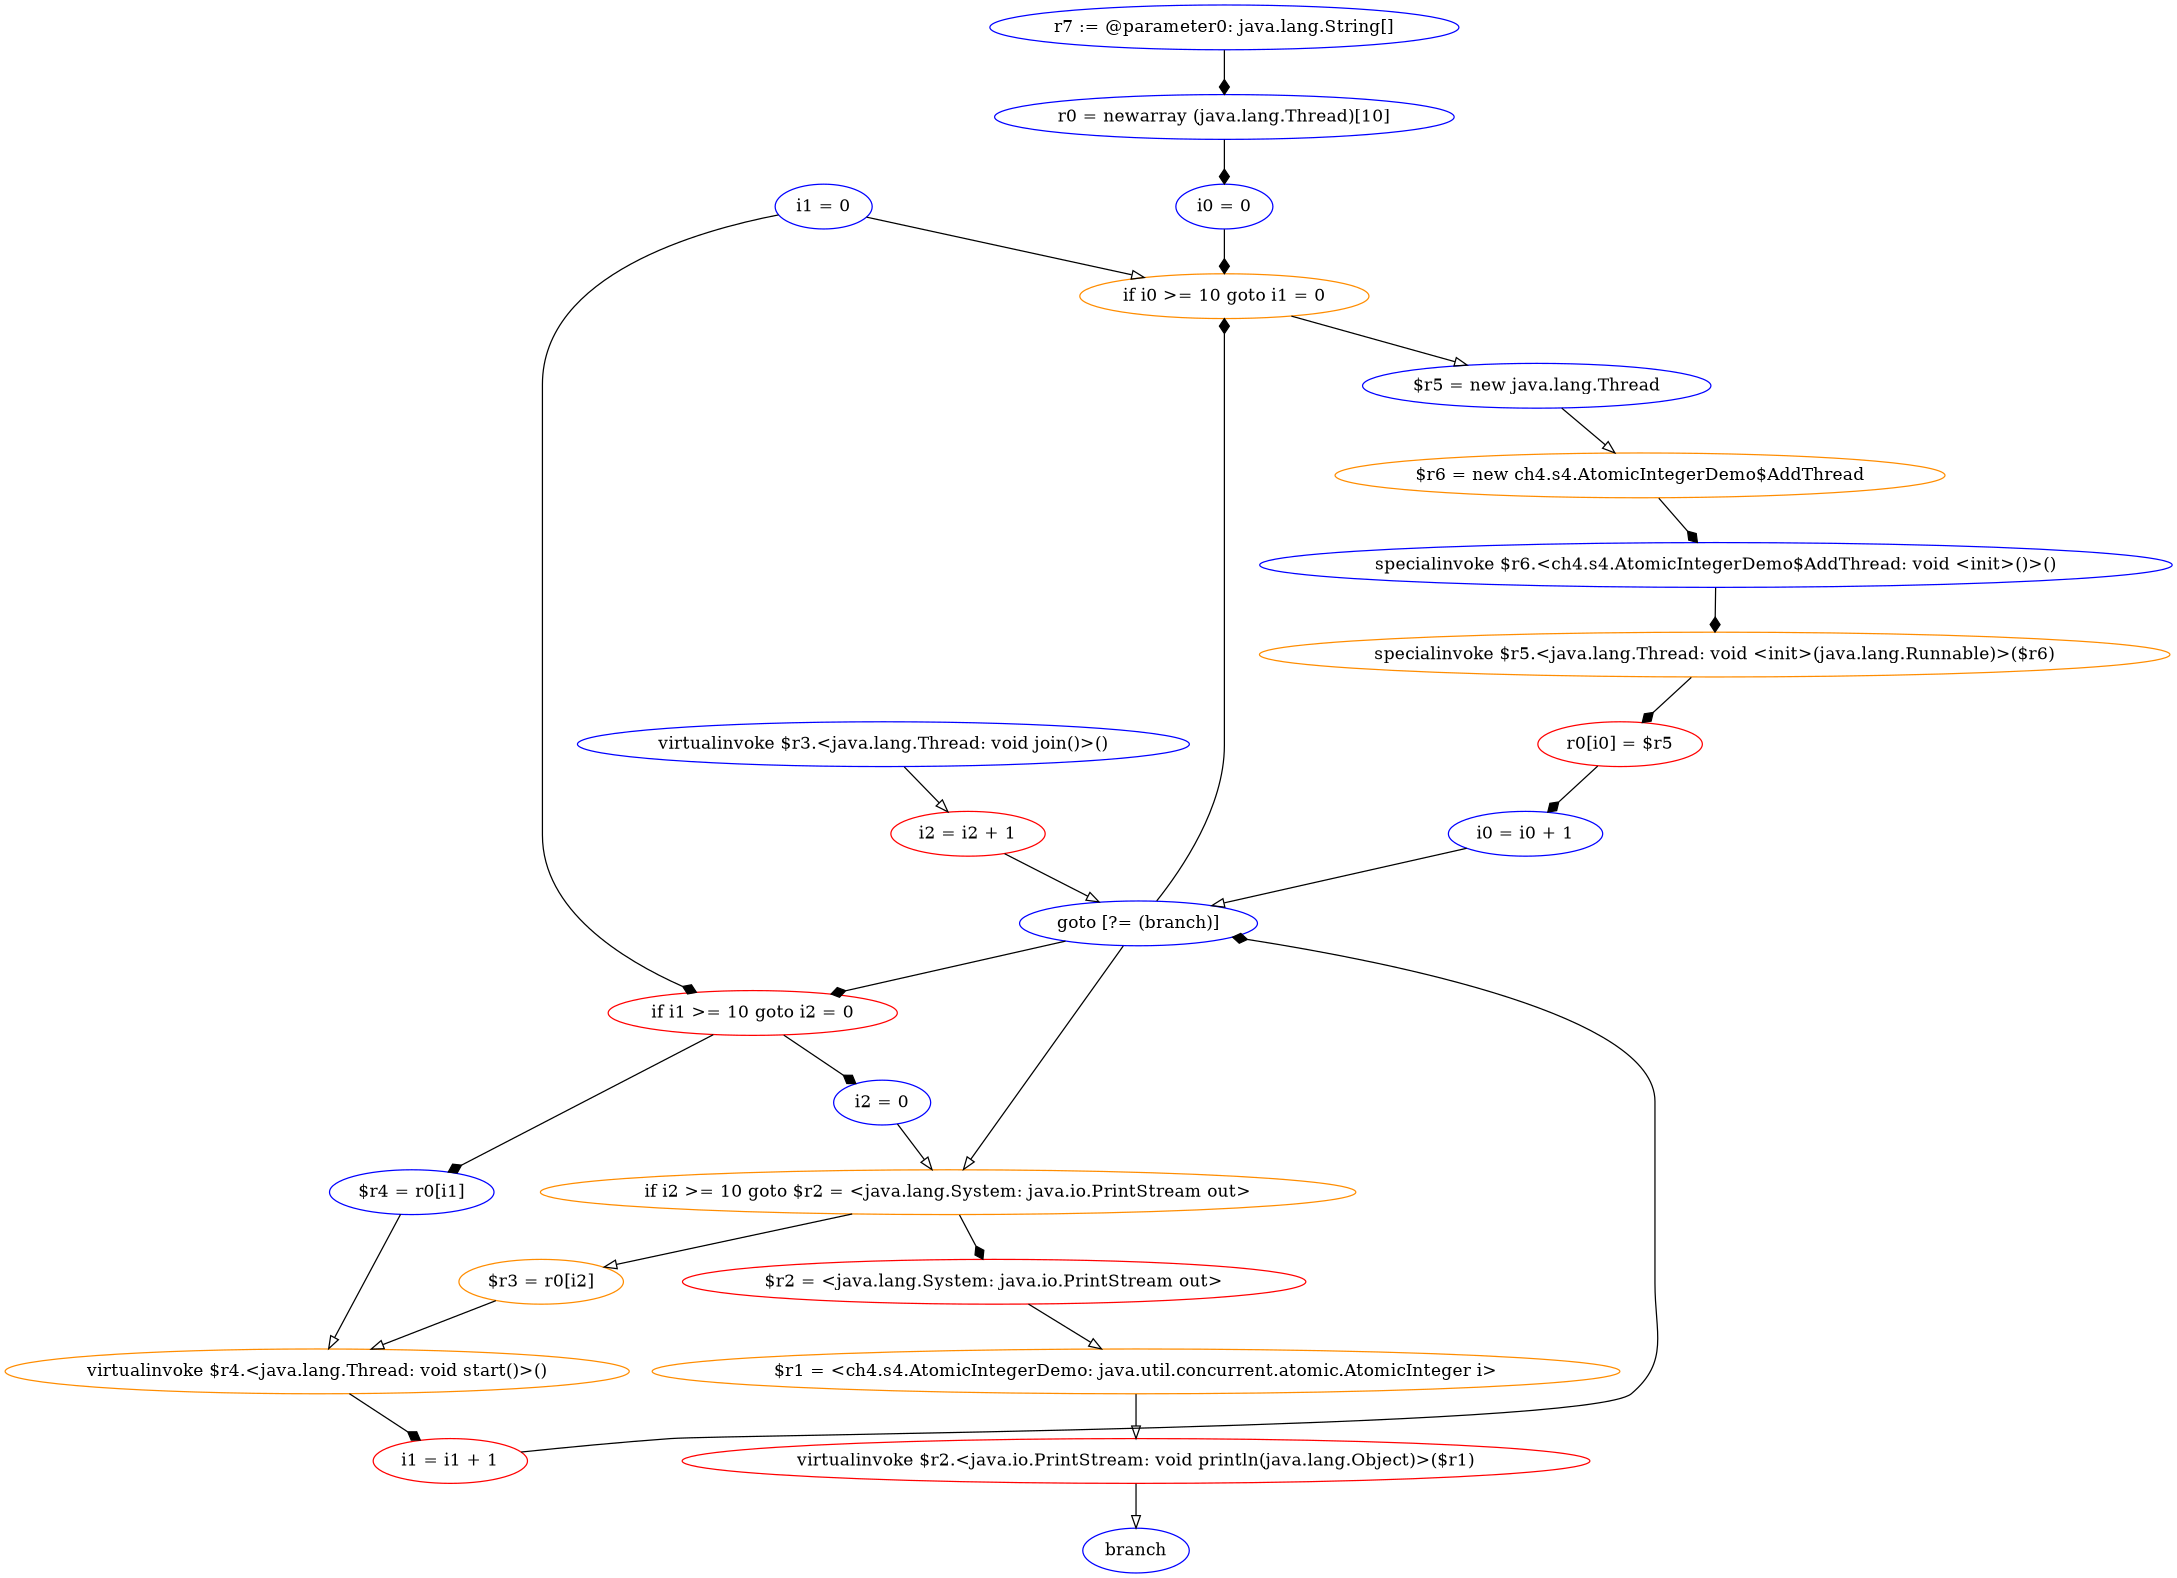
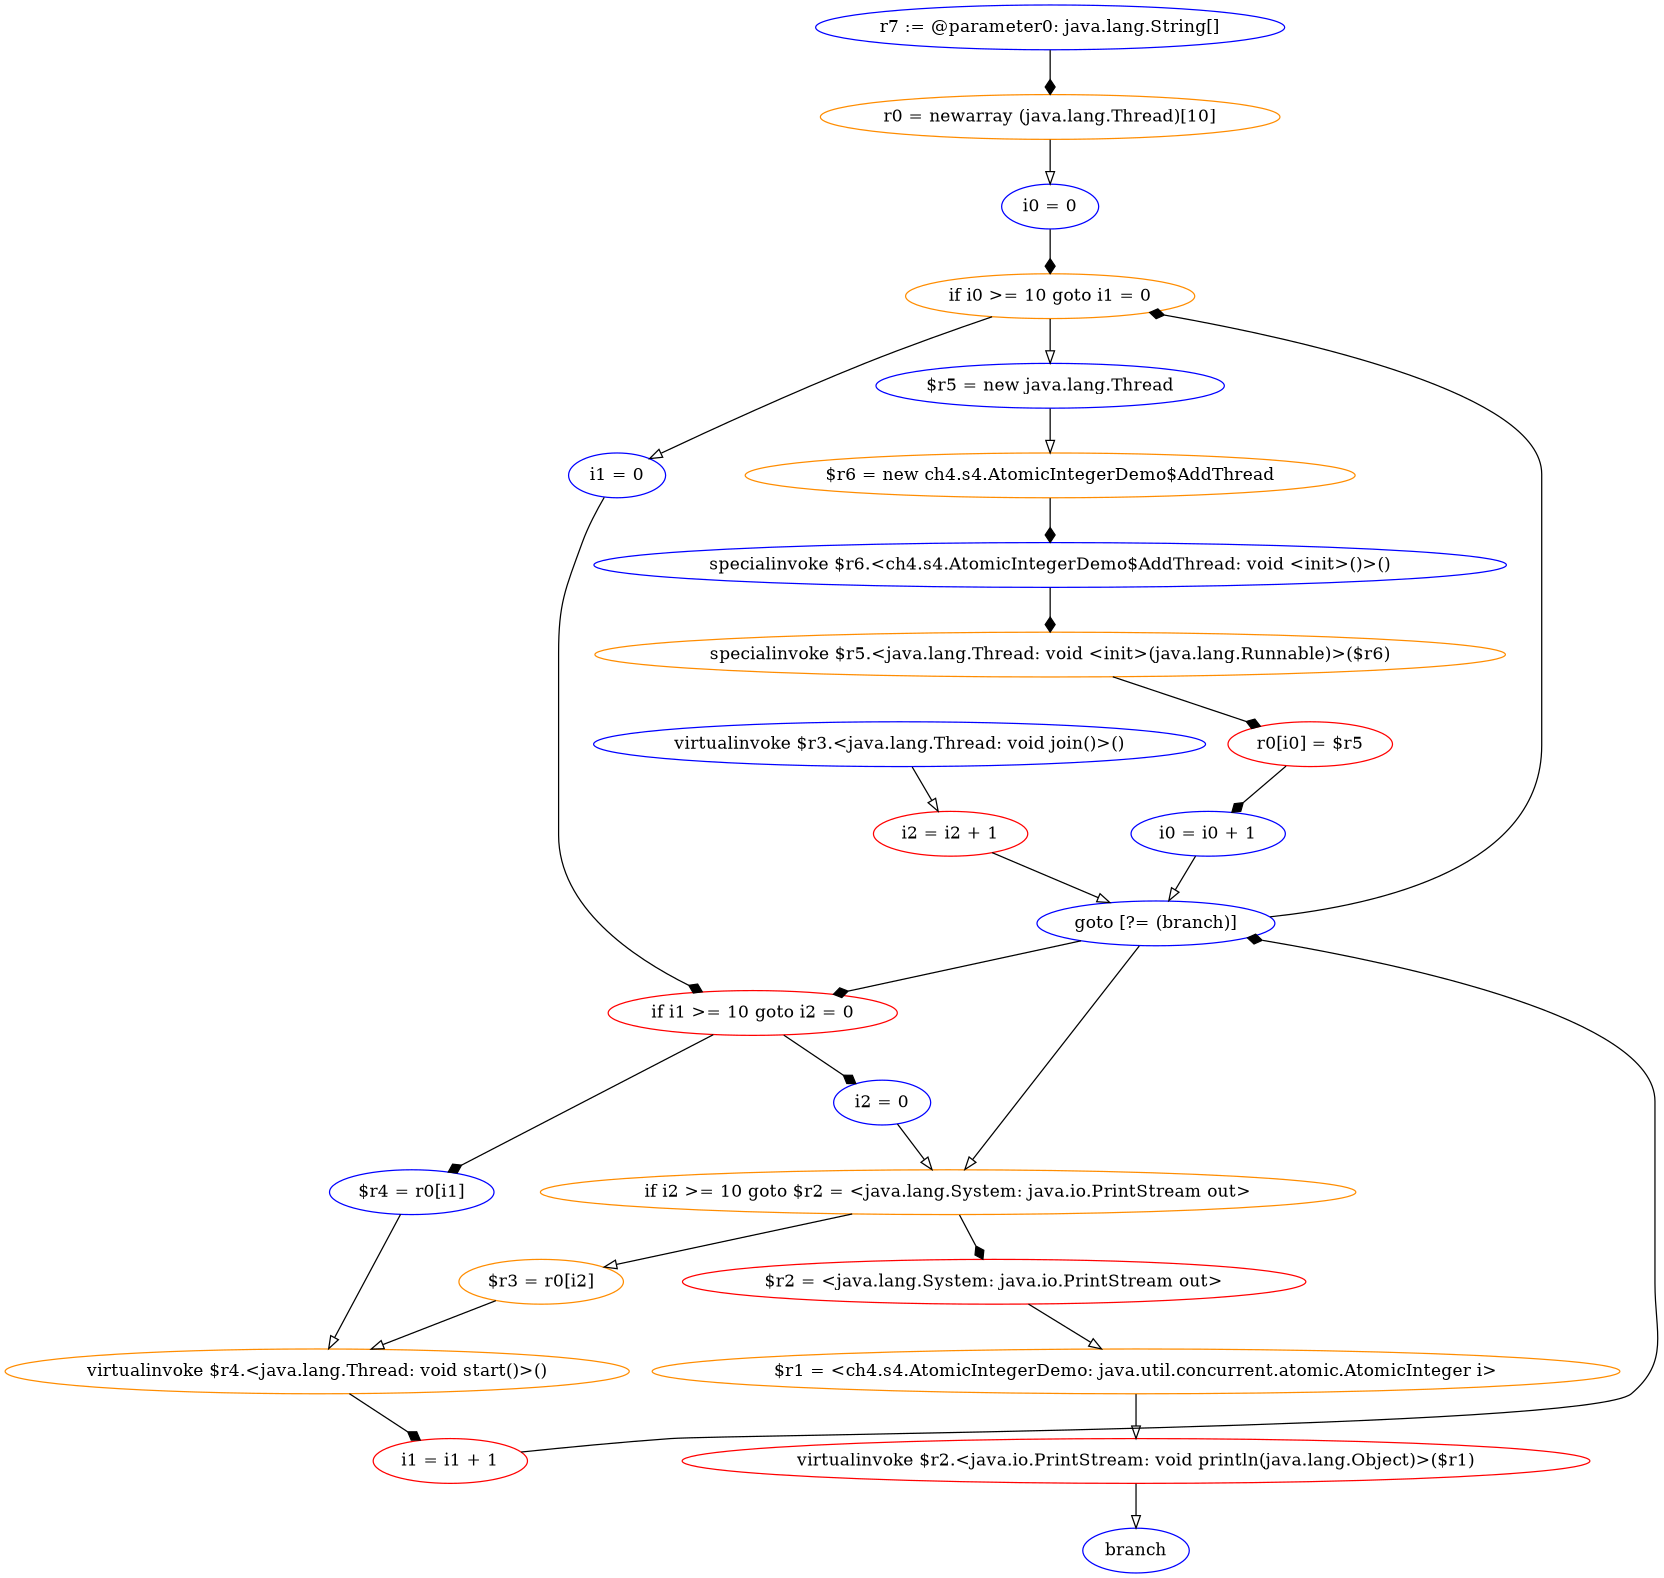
(1224, 117) -> (1050, 117)
(1224, 154) -> (1050, 156)
(999, 246) -> (825, 380)
